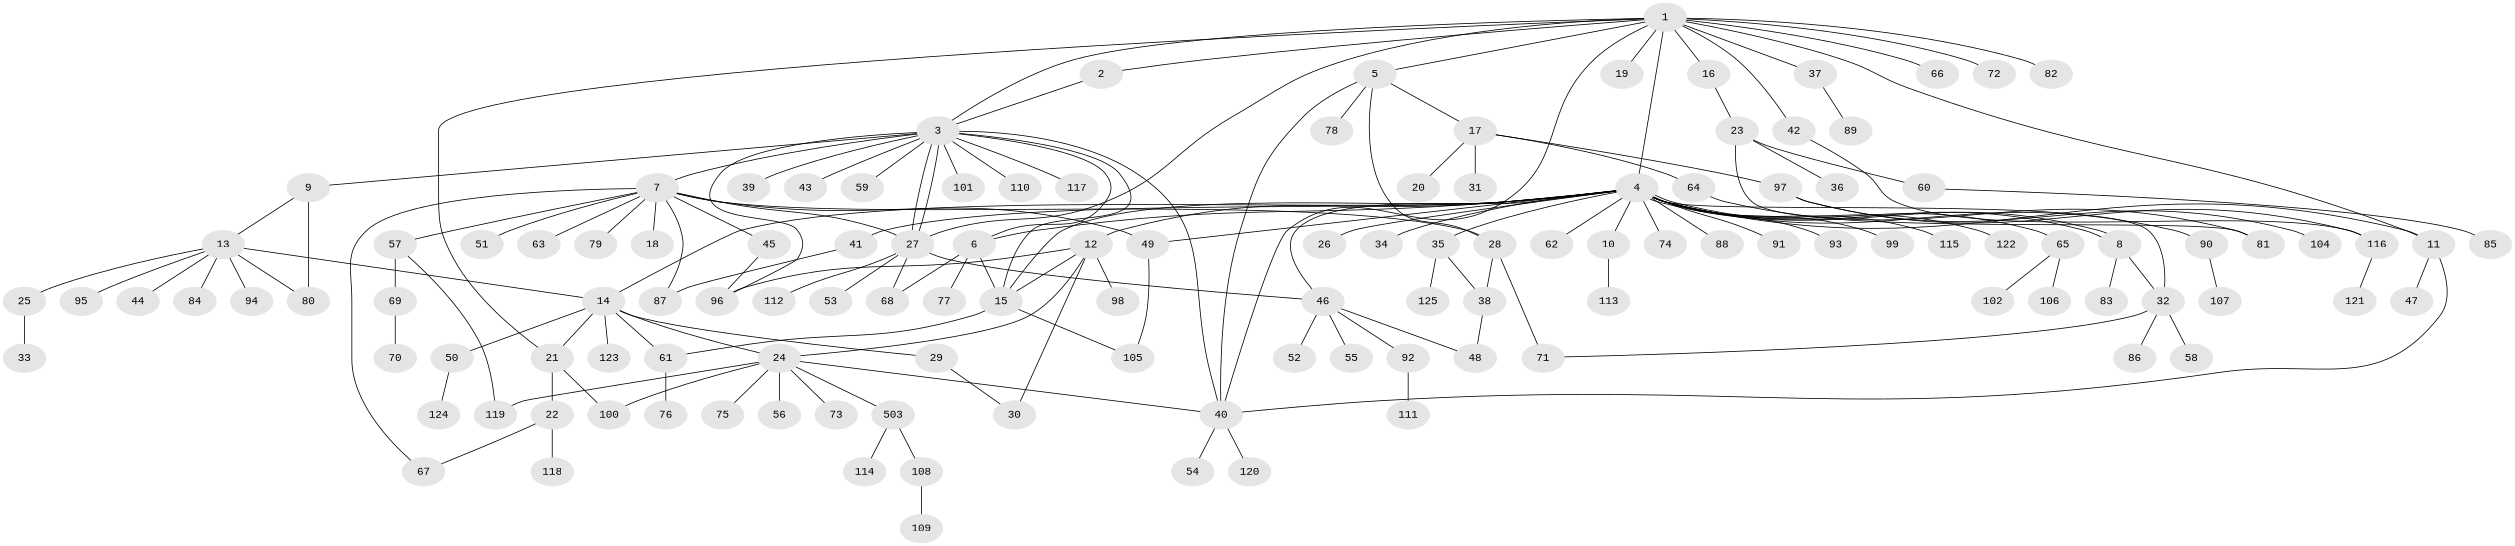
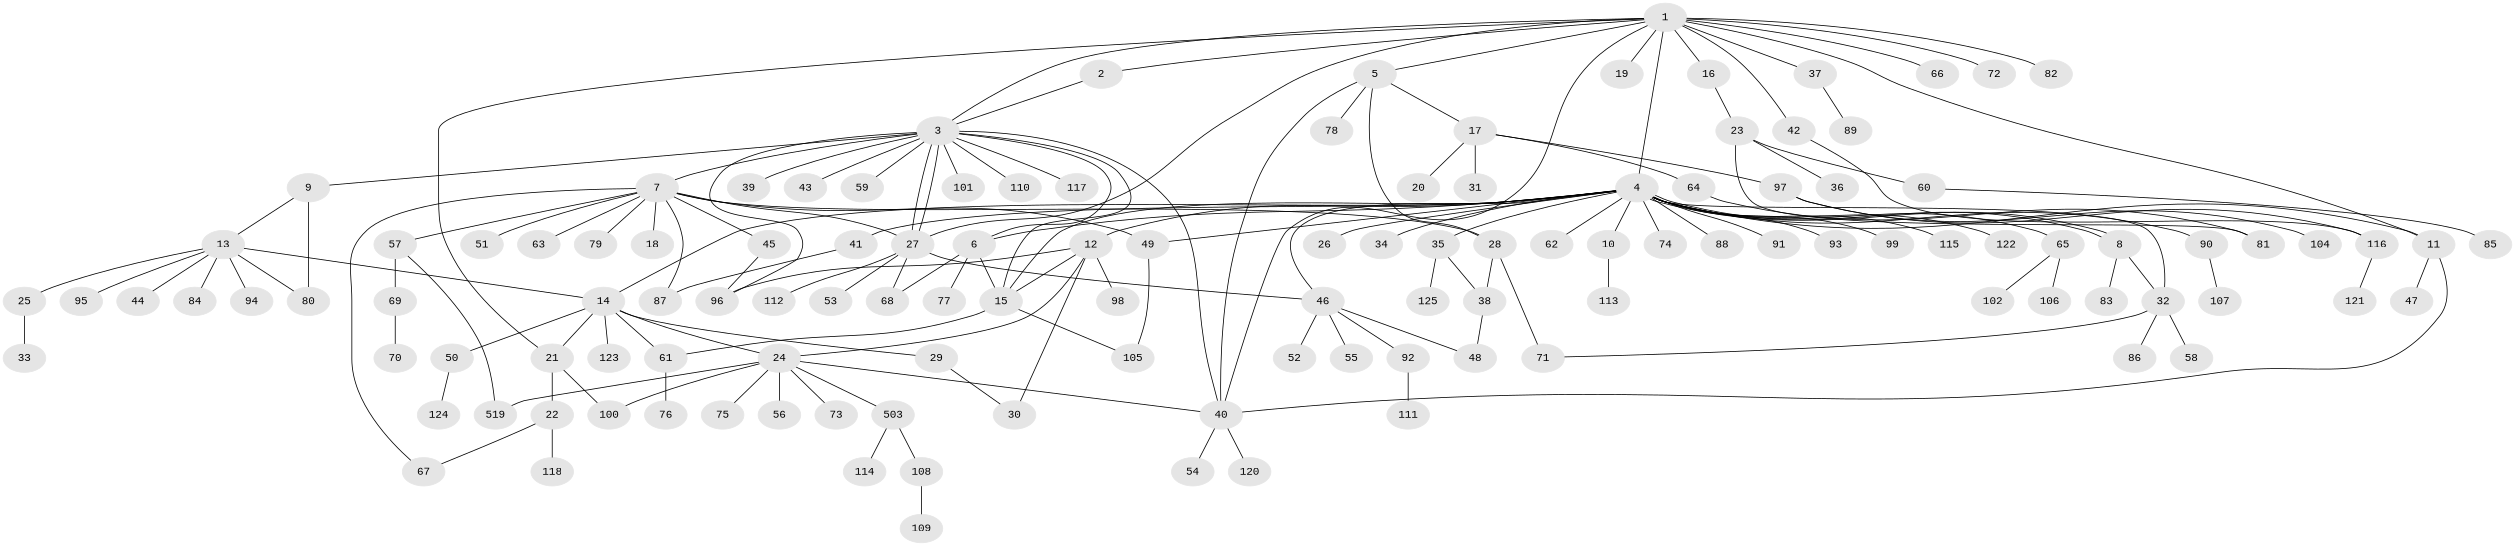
(495, 415) -> (495, 415)
